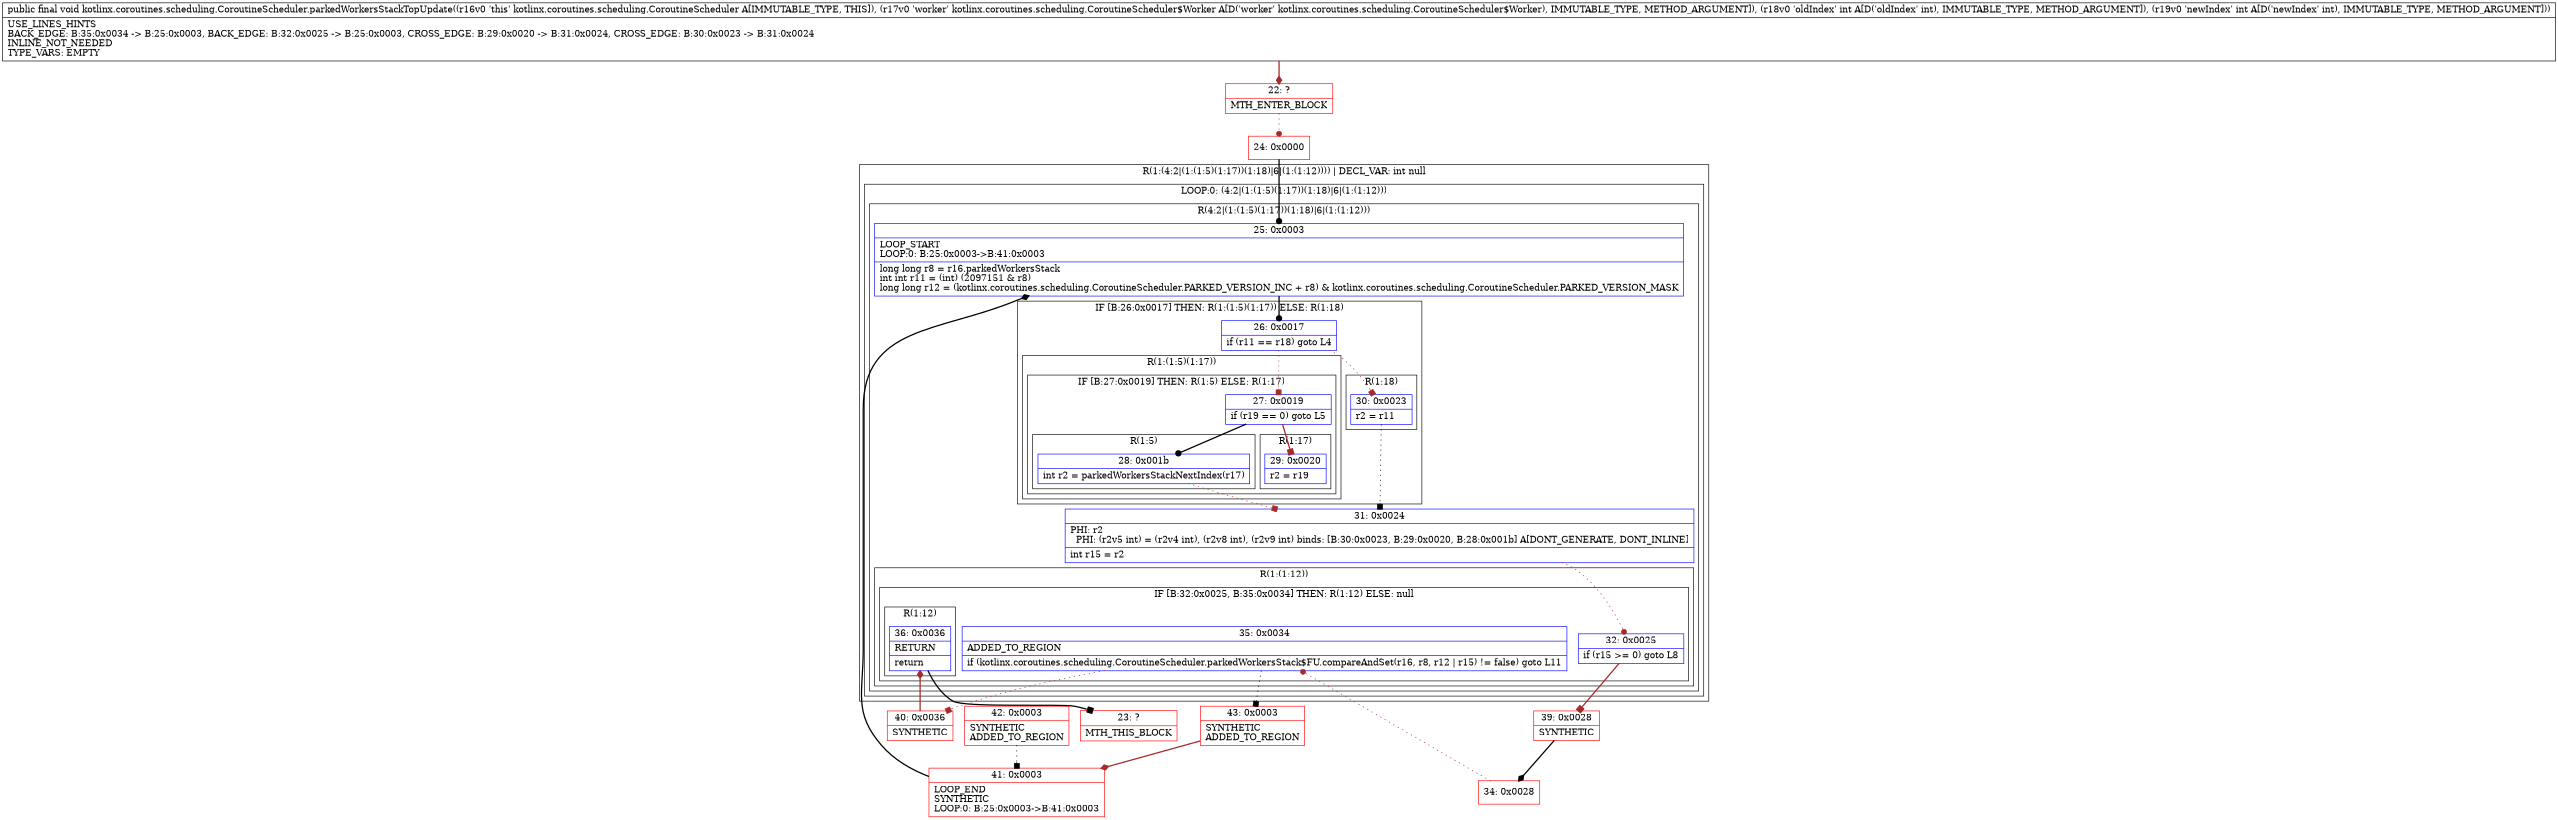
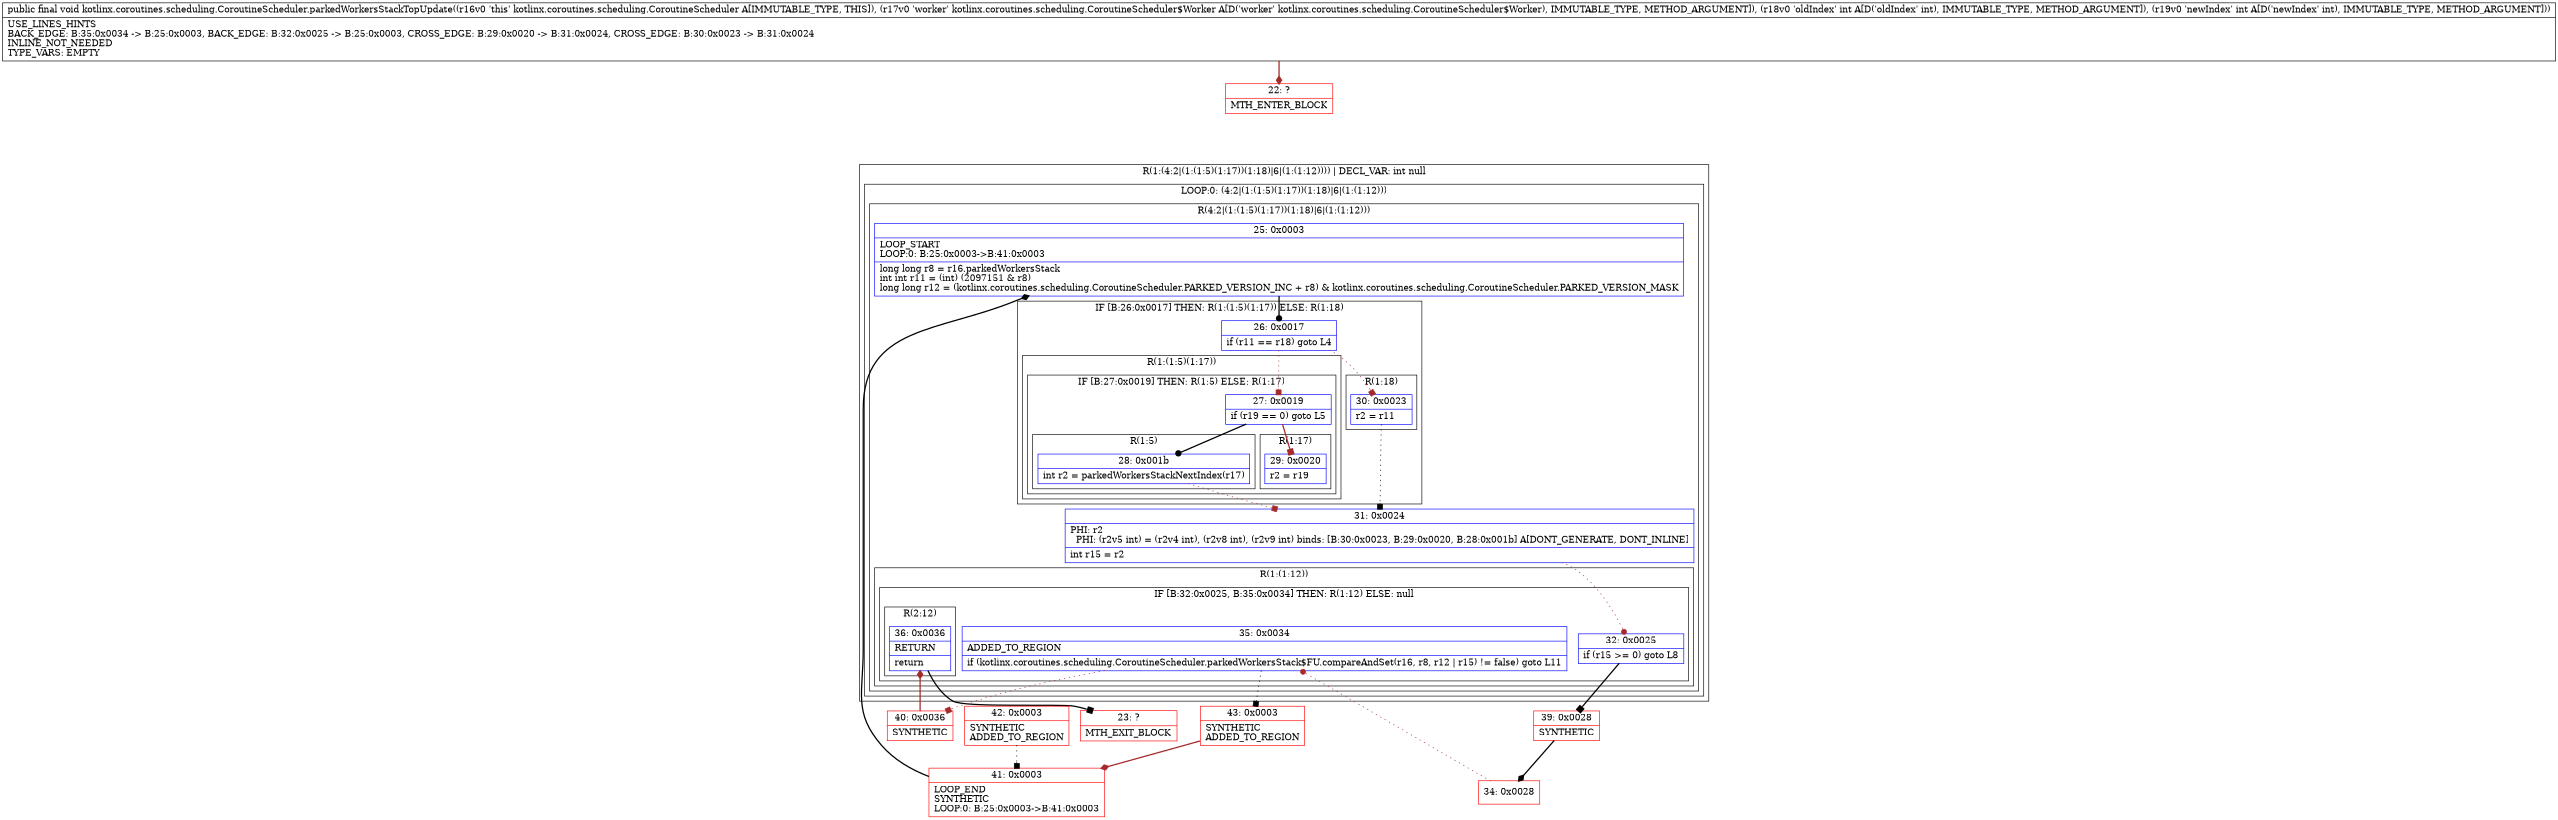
(1279, 148) -> none
(920, 614) -> (920, 614)
(1608, 676) -> (1608, 676)
(1129, 733) -> (1128, 733)
